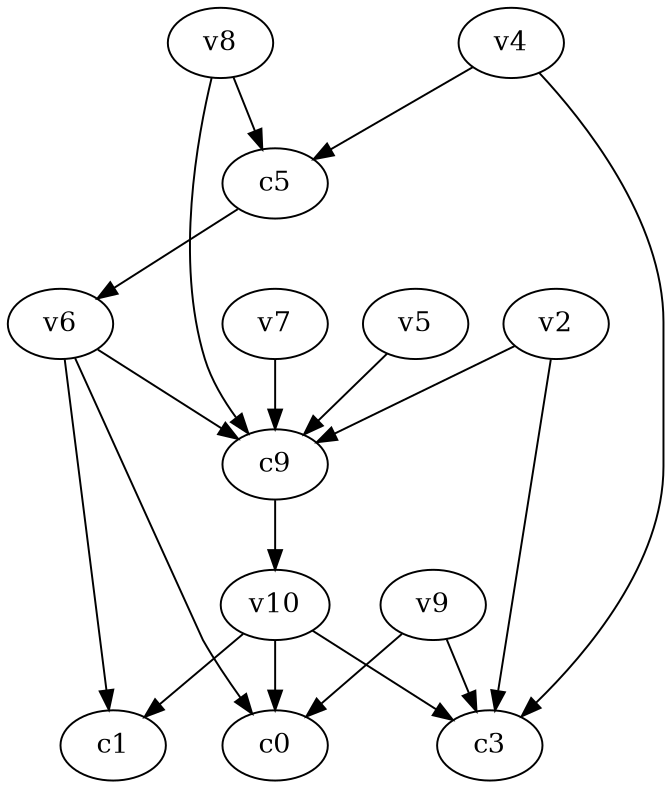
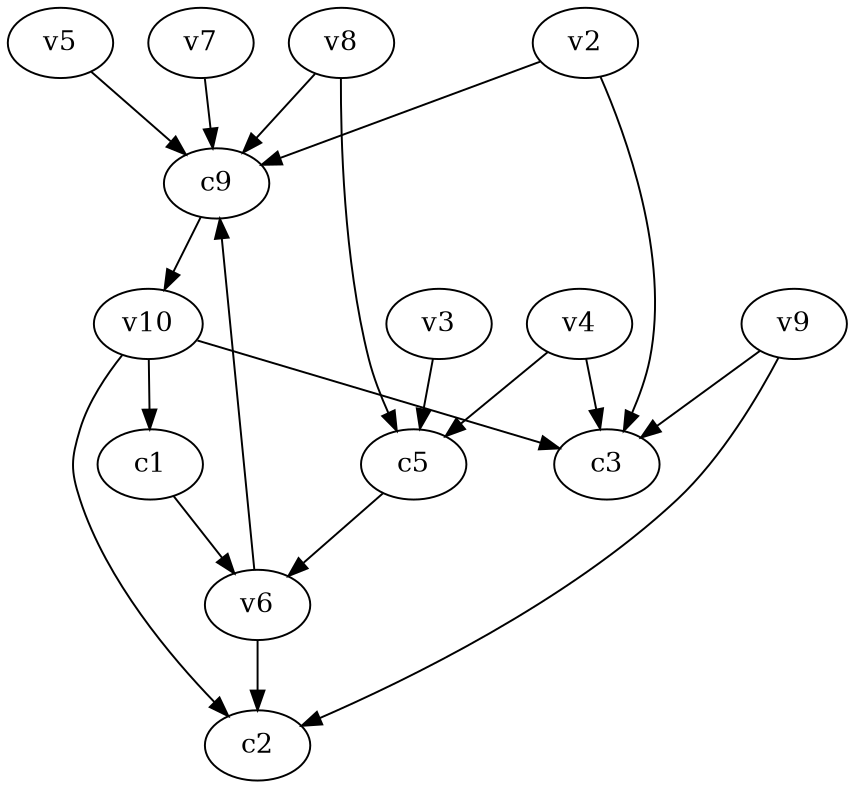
none -> (439, 324)
(86, 525) -> (198, 527)
(275, 745) -> (258, 745)
